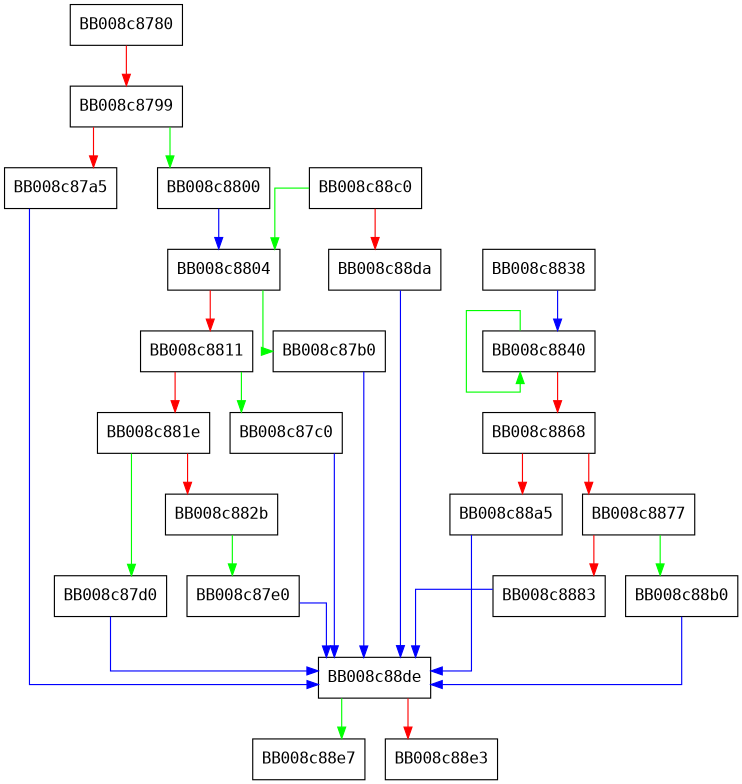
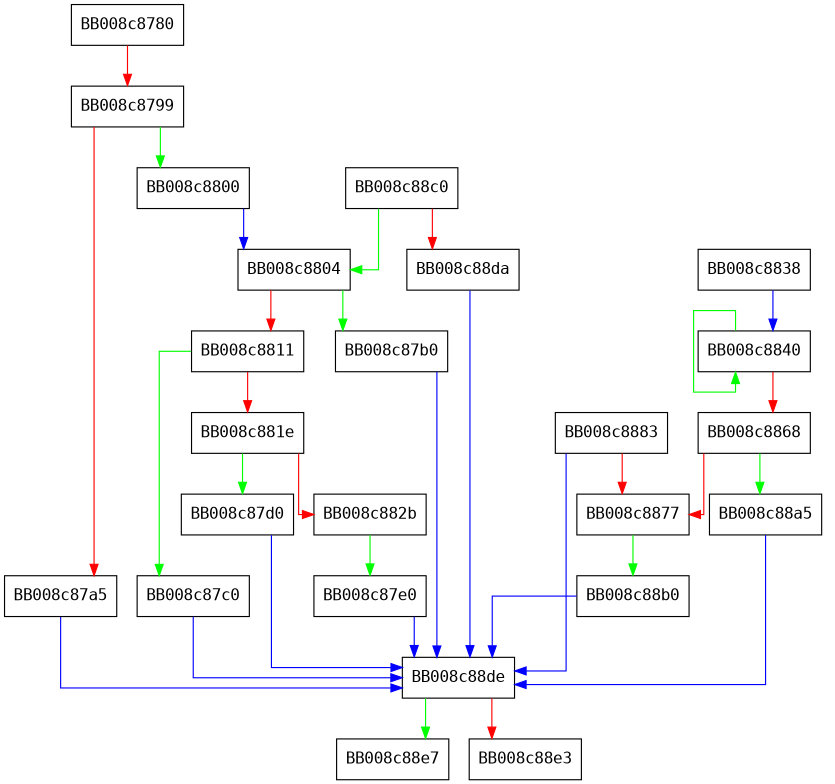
(522, 468) -> (760, 468)
(594, 550) -> (622, 468)
